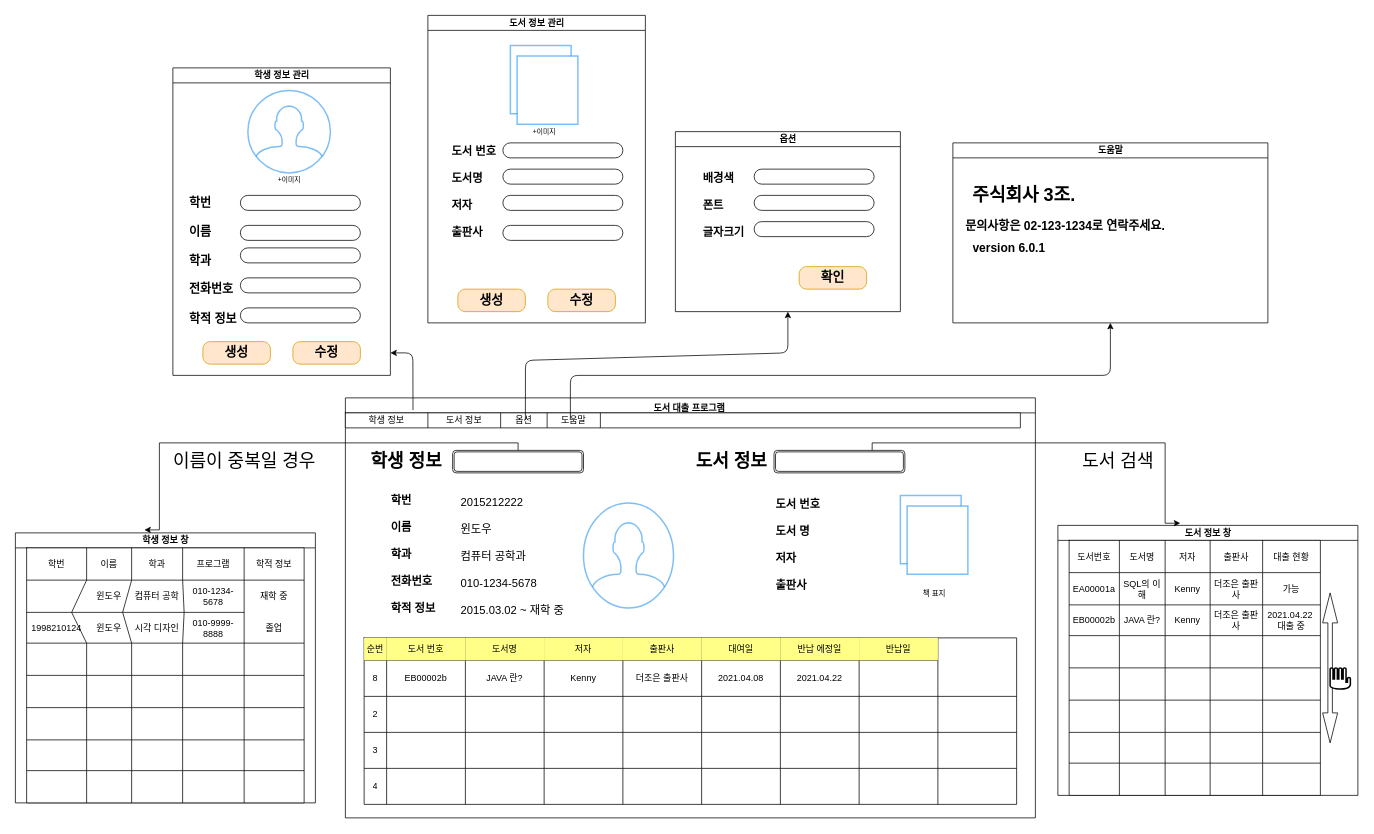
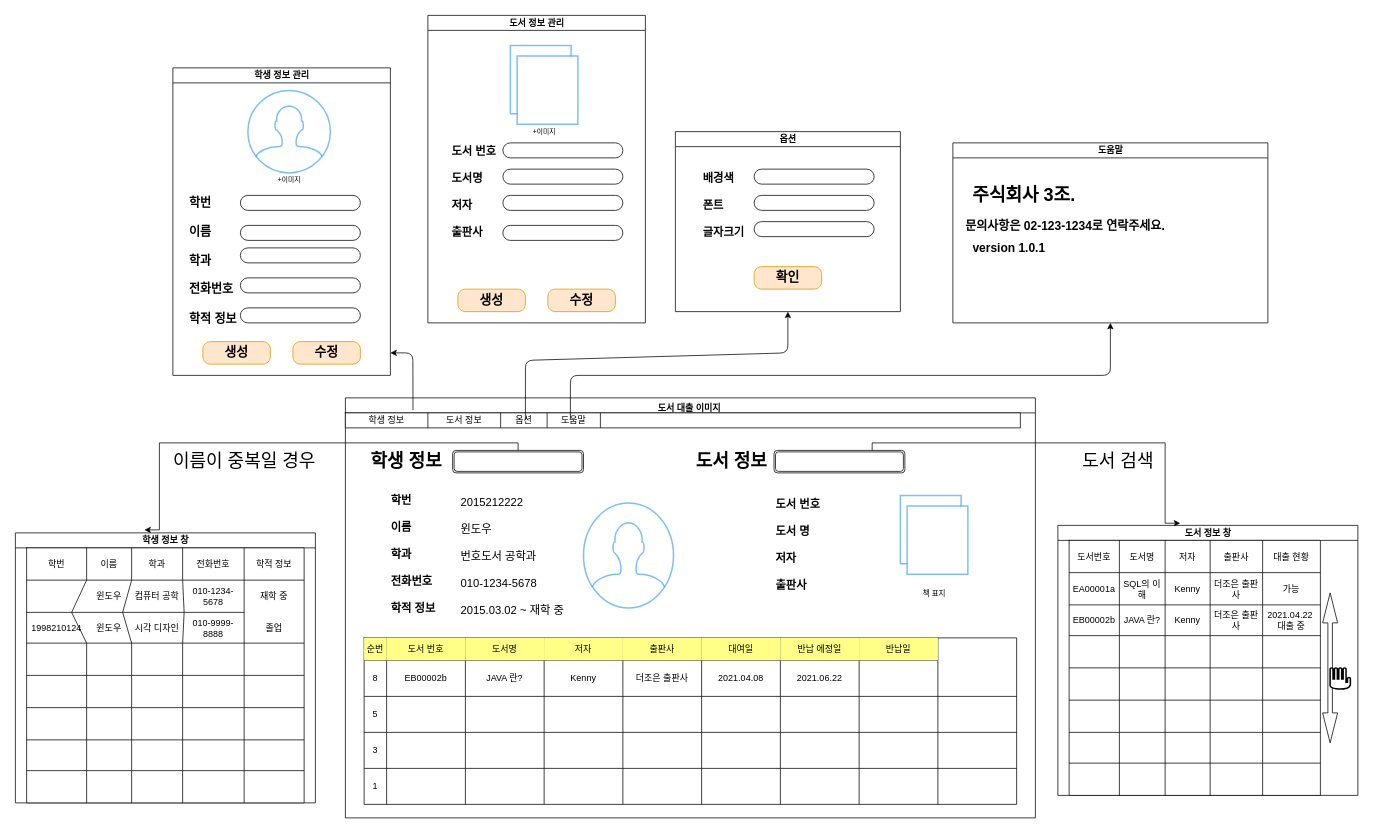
(1009, 248) -> (1009, 248)
(833, 278) -> (788, 278)
(691, 409) -> (691, 409)
(515, 555) -> (515, 555)
(213, 564) -> (213, 564)
(820, 678) -> (820, 678)
(375, 714) -> (375, 714)
(375, 786) -> (375, 786)
